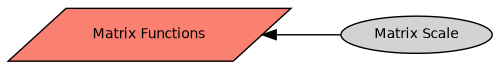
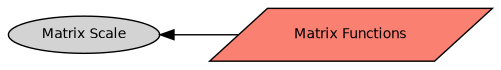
(309, 35) -> (206, 35)
